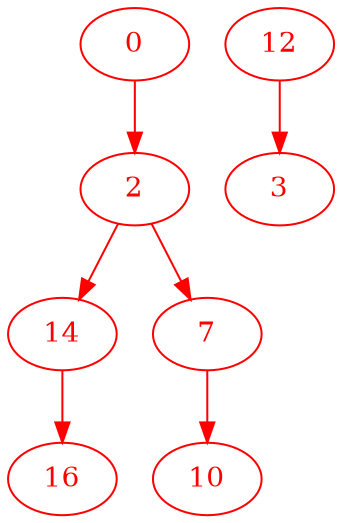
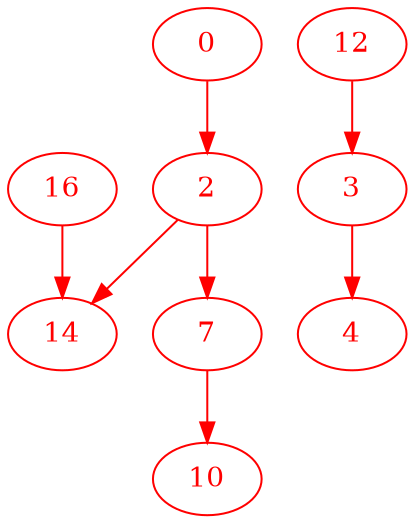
none -> (352, 334)
(62, 397) -> (62, 252)
